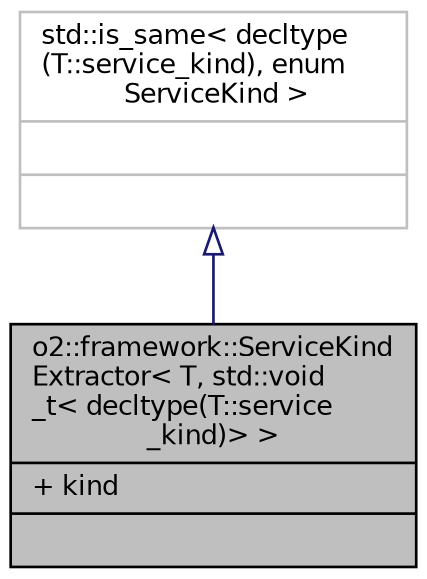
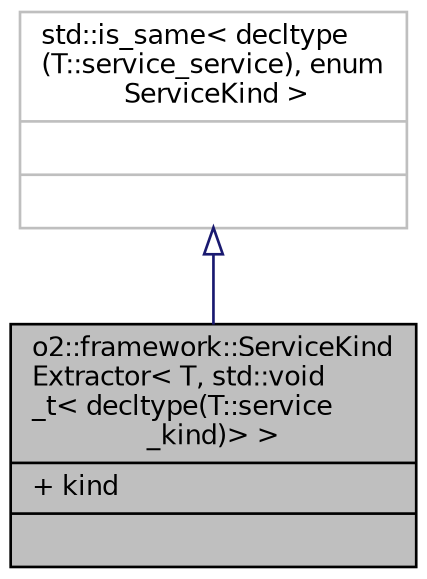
(195, 65) -> (213, 65)
